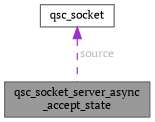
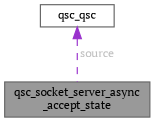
(77, 16) -> (77, 16)
